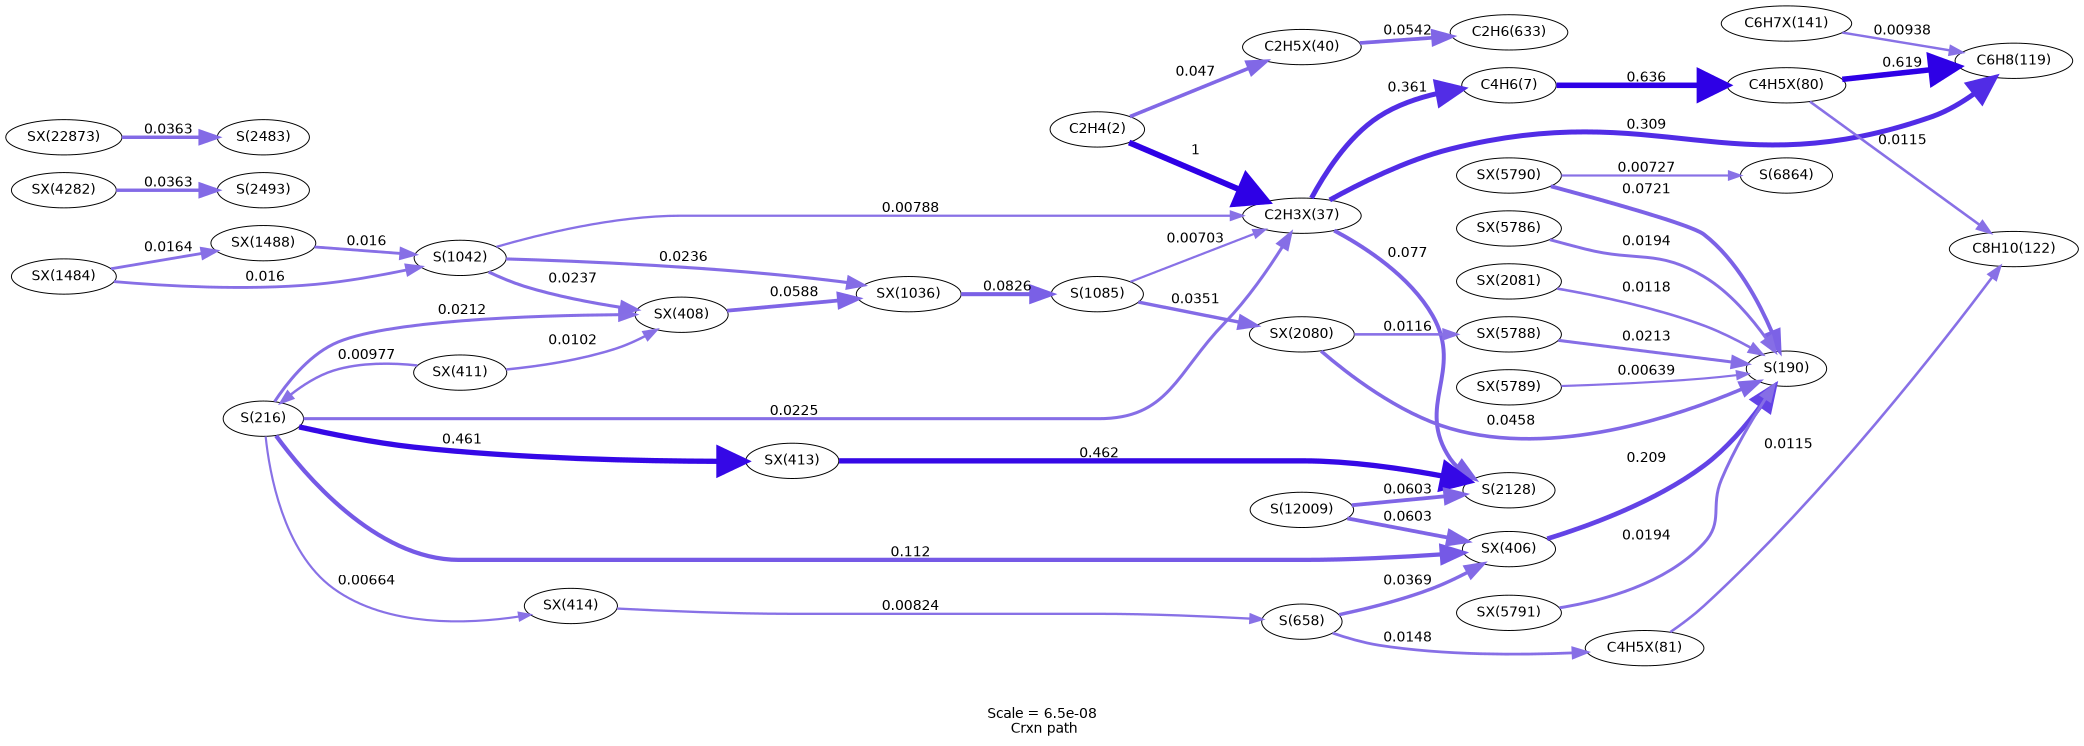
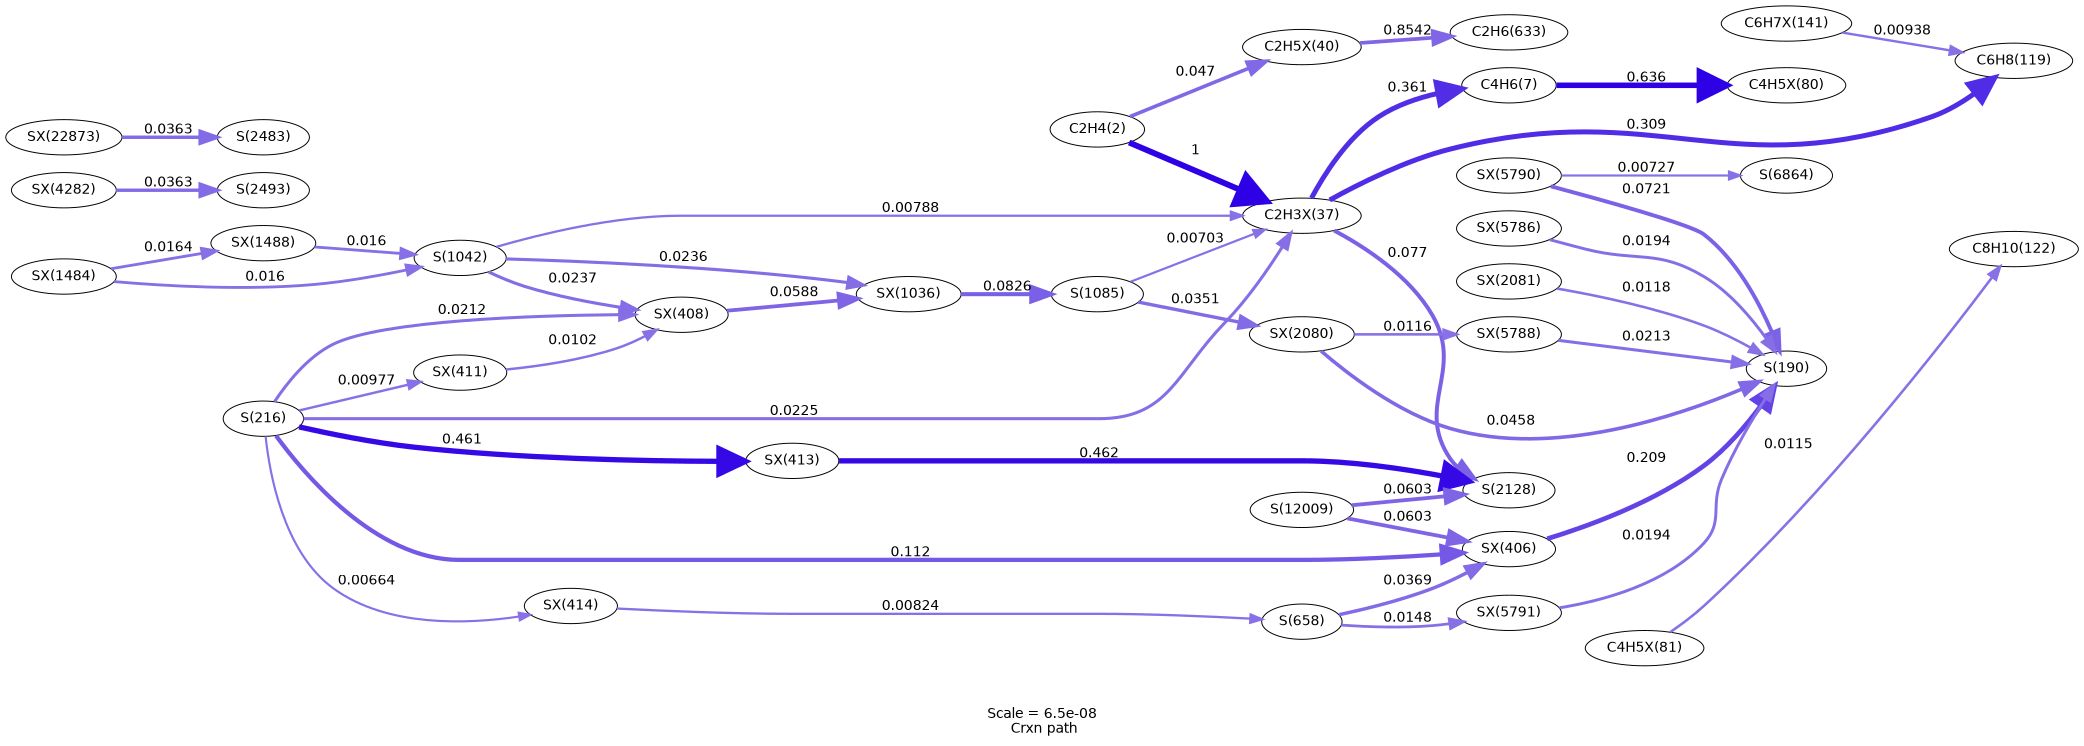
(1406, 31) -> (1406, 31)
(1887, 75) -> none
(1895, 163) -> none
(351, 367) -> (354, 398)
(1509, 387) -> none
(1452, 653) -> (1395, 627)
